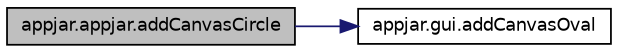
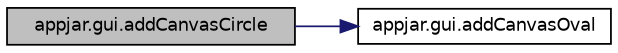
(151, 26) -> (151, 26)
